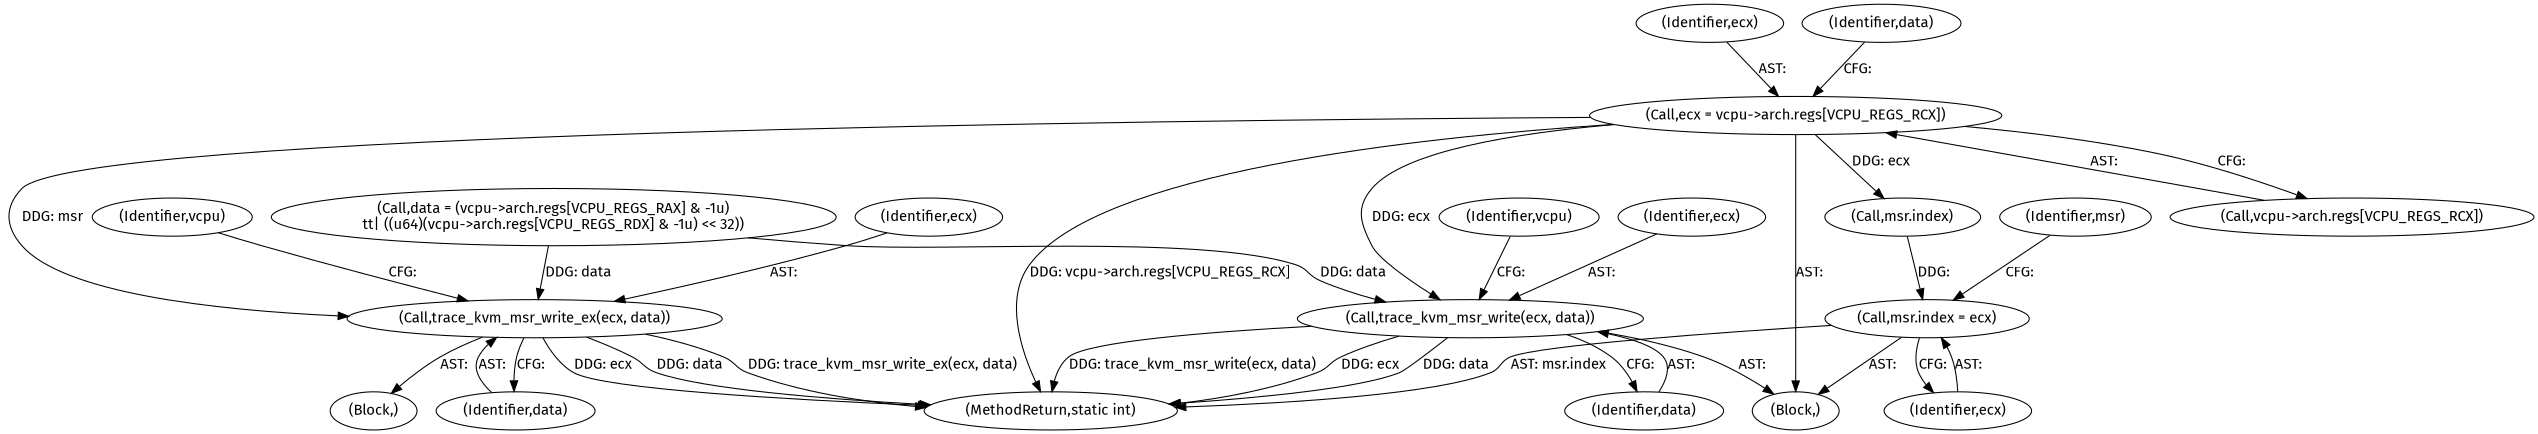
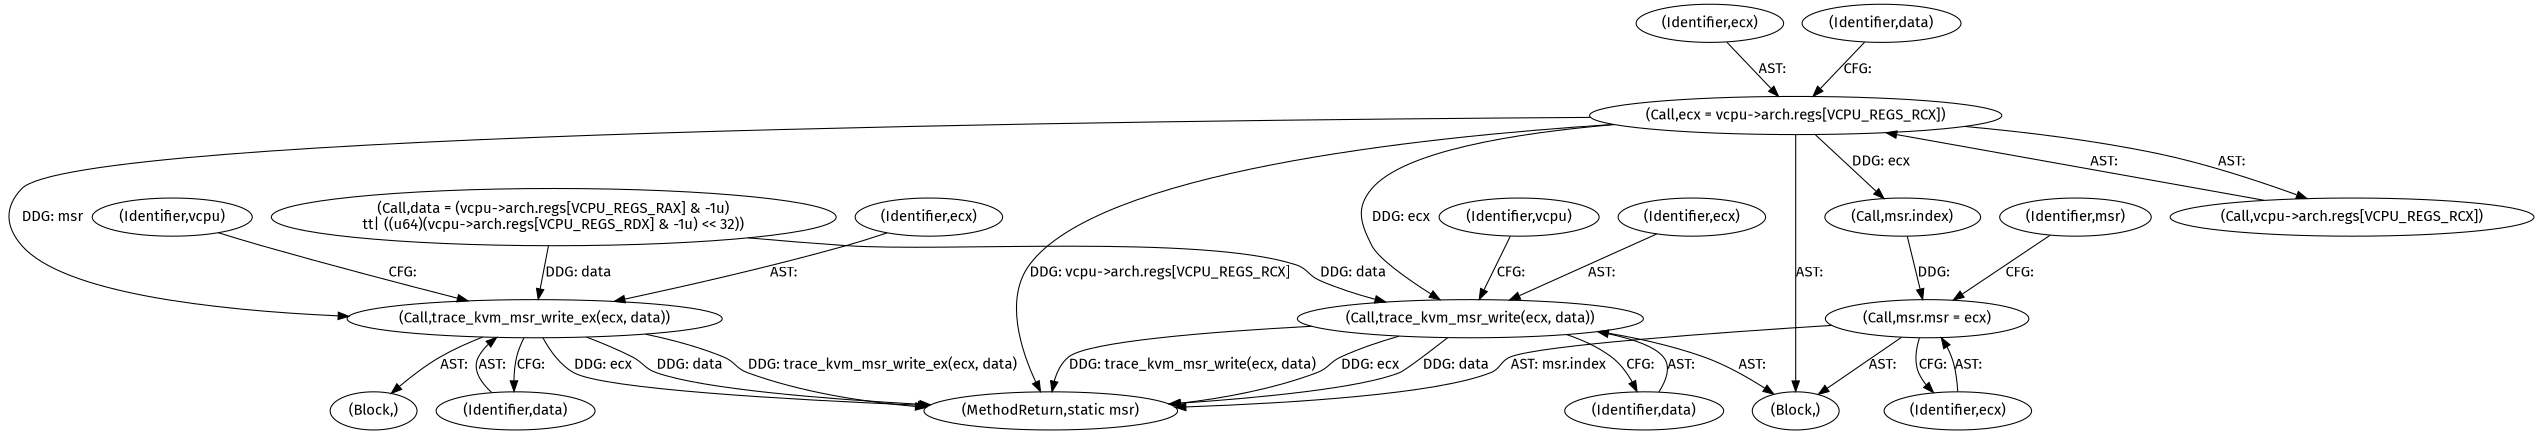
(2234, 162) -> (2234, 162)
(1927, 319) -> (1927, 319)
(1051, 411) -> (1051, 411)
